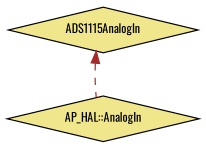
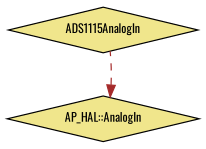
(95, 80) -> (111, 68)
